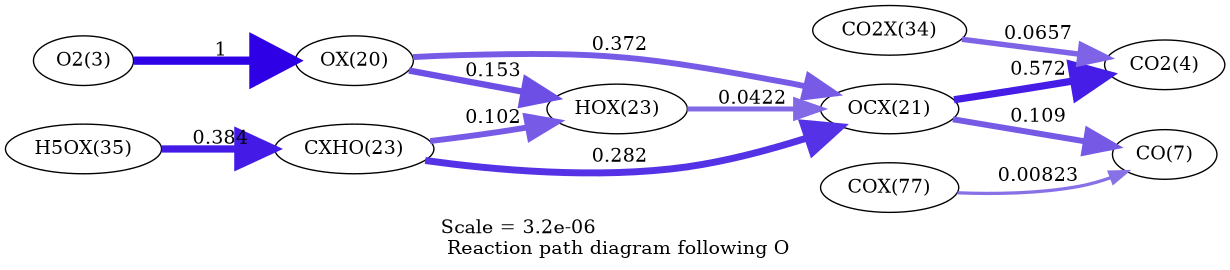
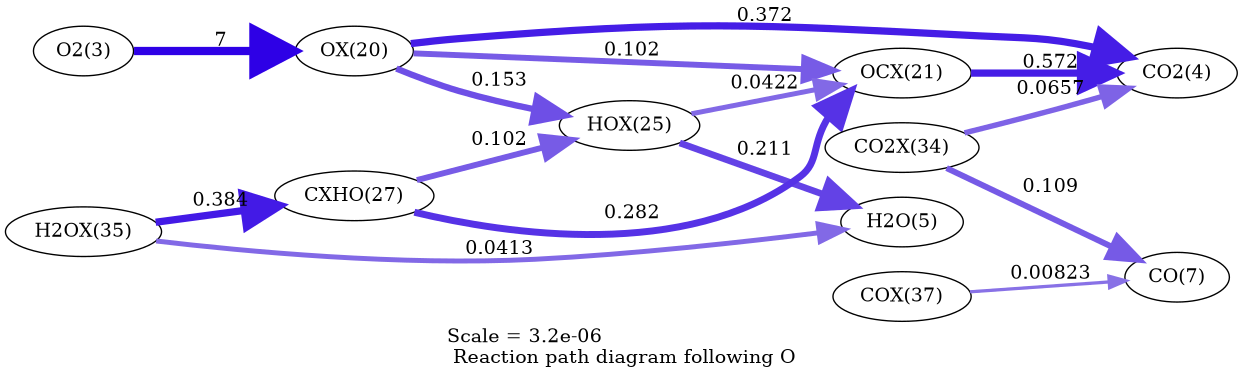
none -> (753, 26)
(617, 45) -> (630, 50)
(218, 50) -> (218, 41)
(617, 109) -> (630, 126)
(1019, 130) -> (1029, 208)
(84, 149) -> (84, 232)
(354, 149) -> (354, 196)
(890, 188) -> (902, 297)
none -> (902, 222)
